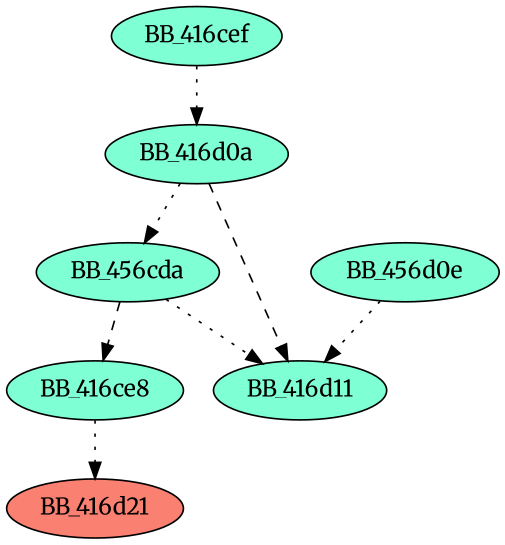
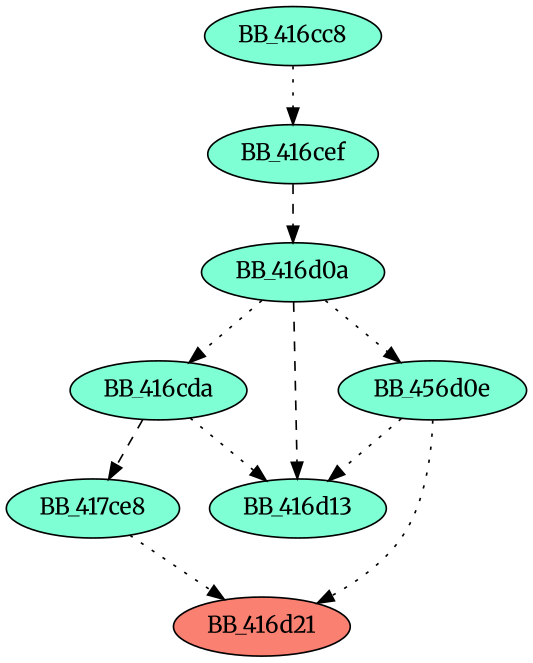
none -> (293, 36)
(197, 87) -> (293, 205)
(128, 272) -> (159, 390)
none -> (356, 326)
(95, 390) -> (93, 508)
(300, 390) -> (298, 508)
none -> (410, 524)
